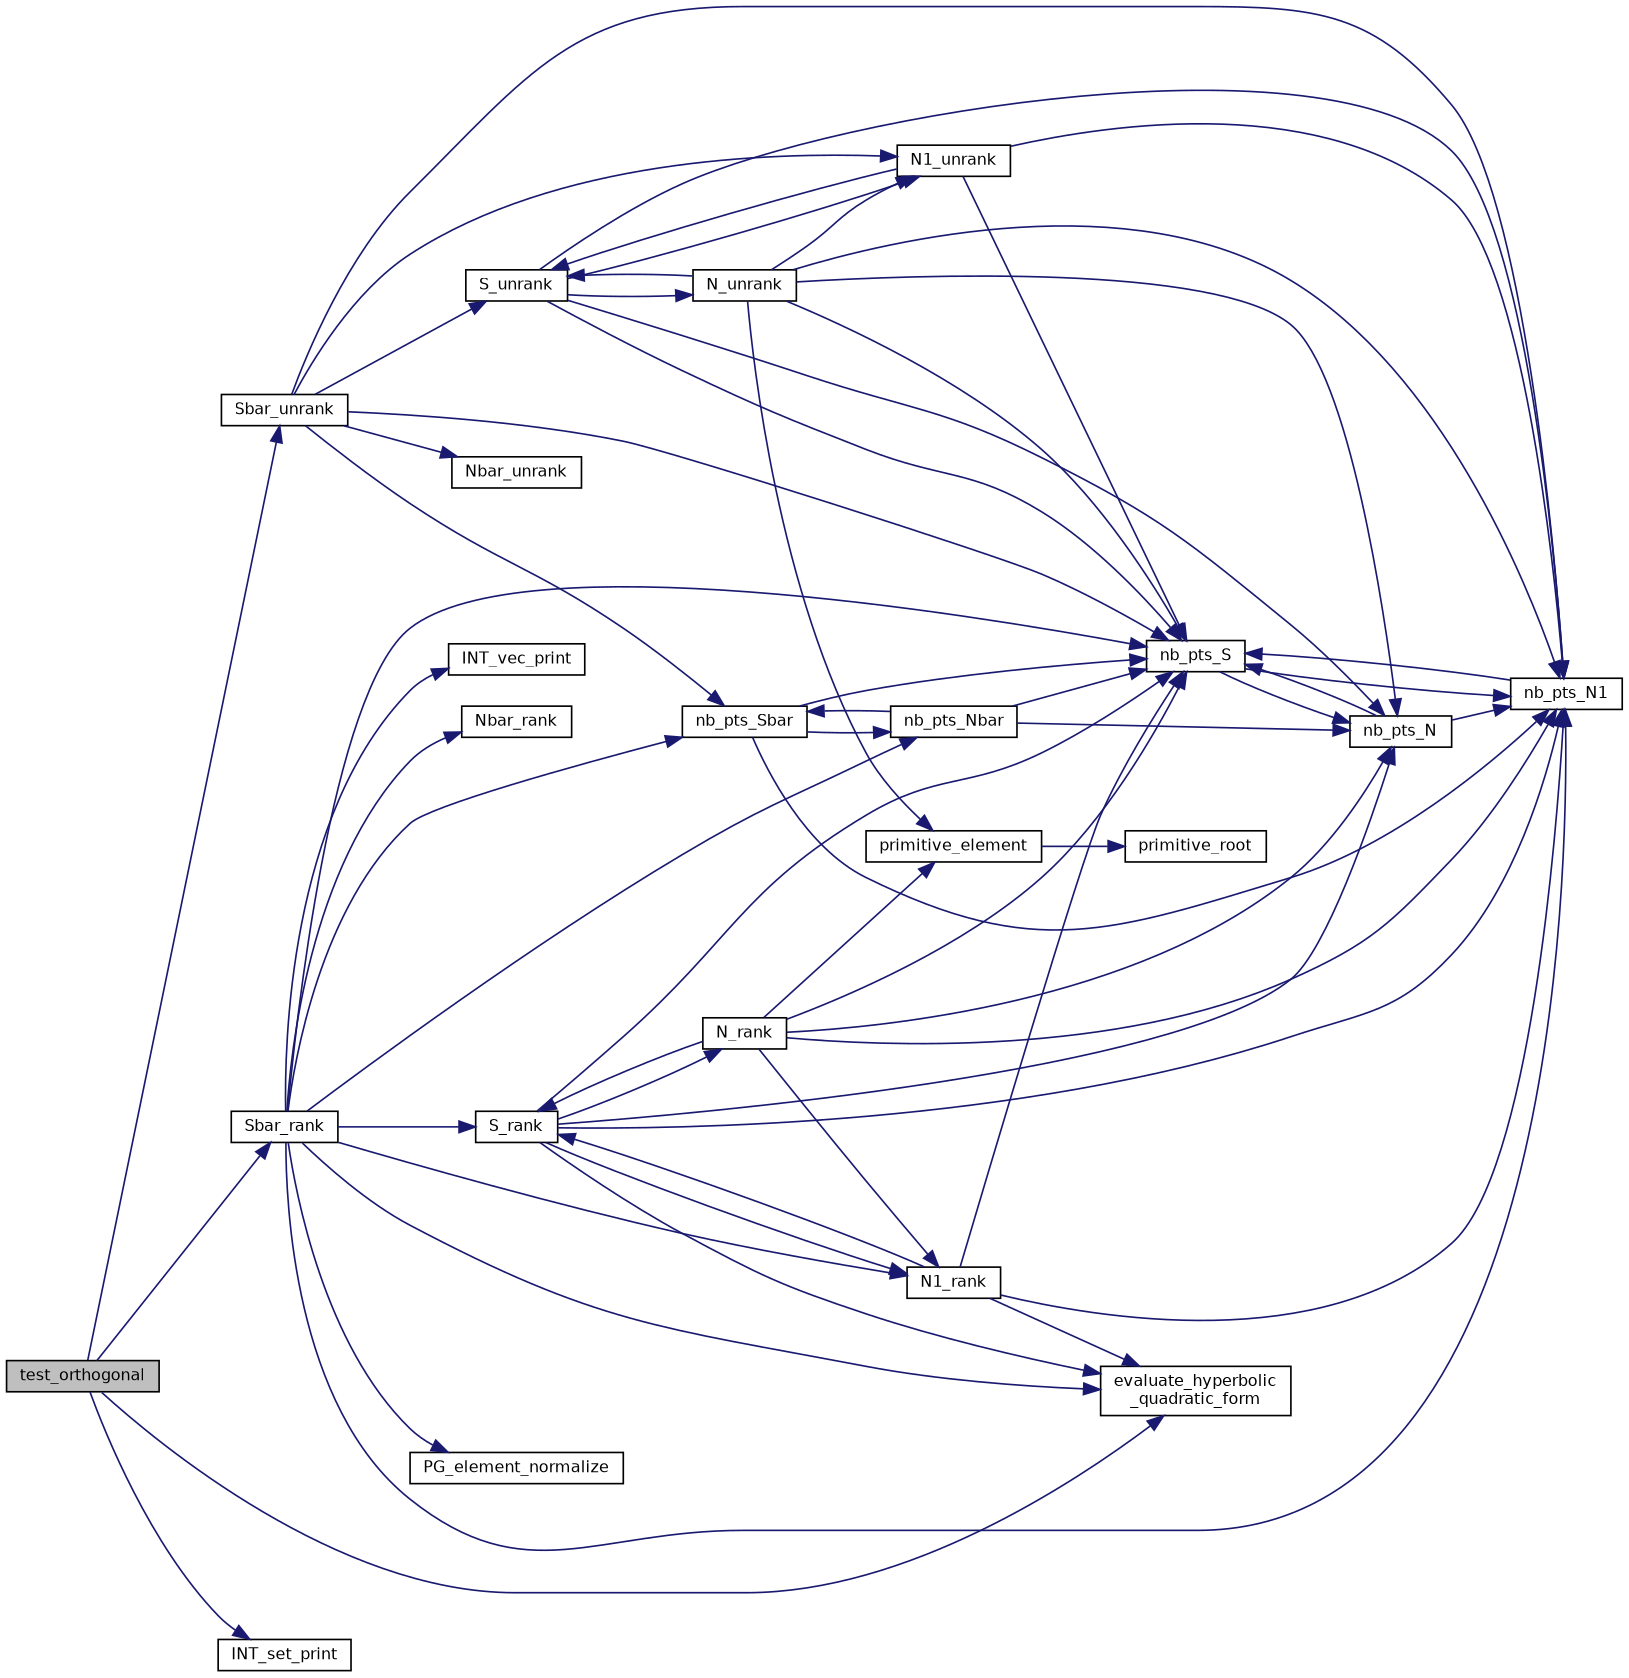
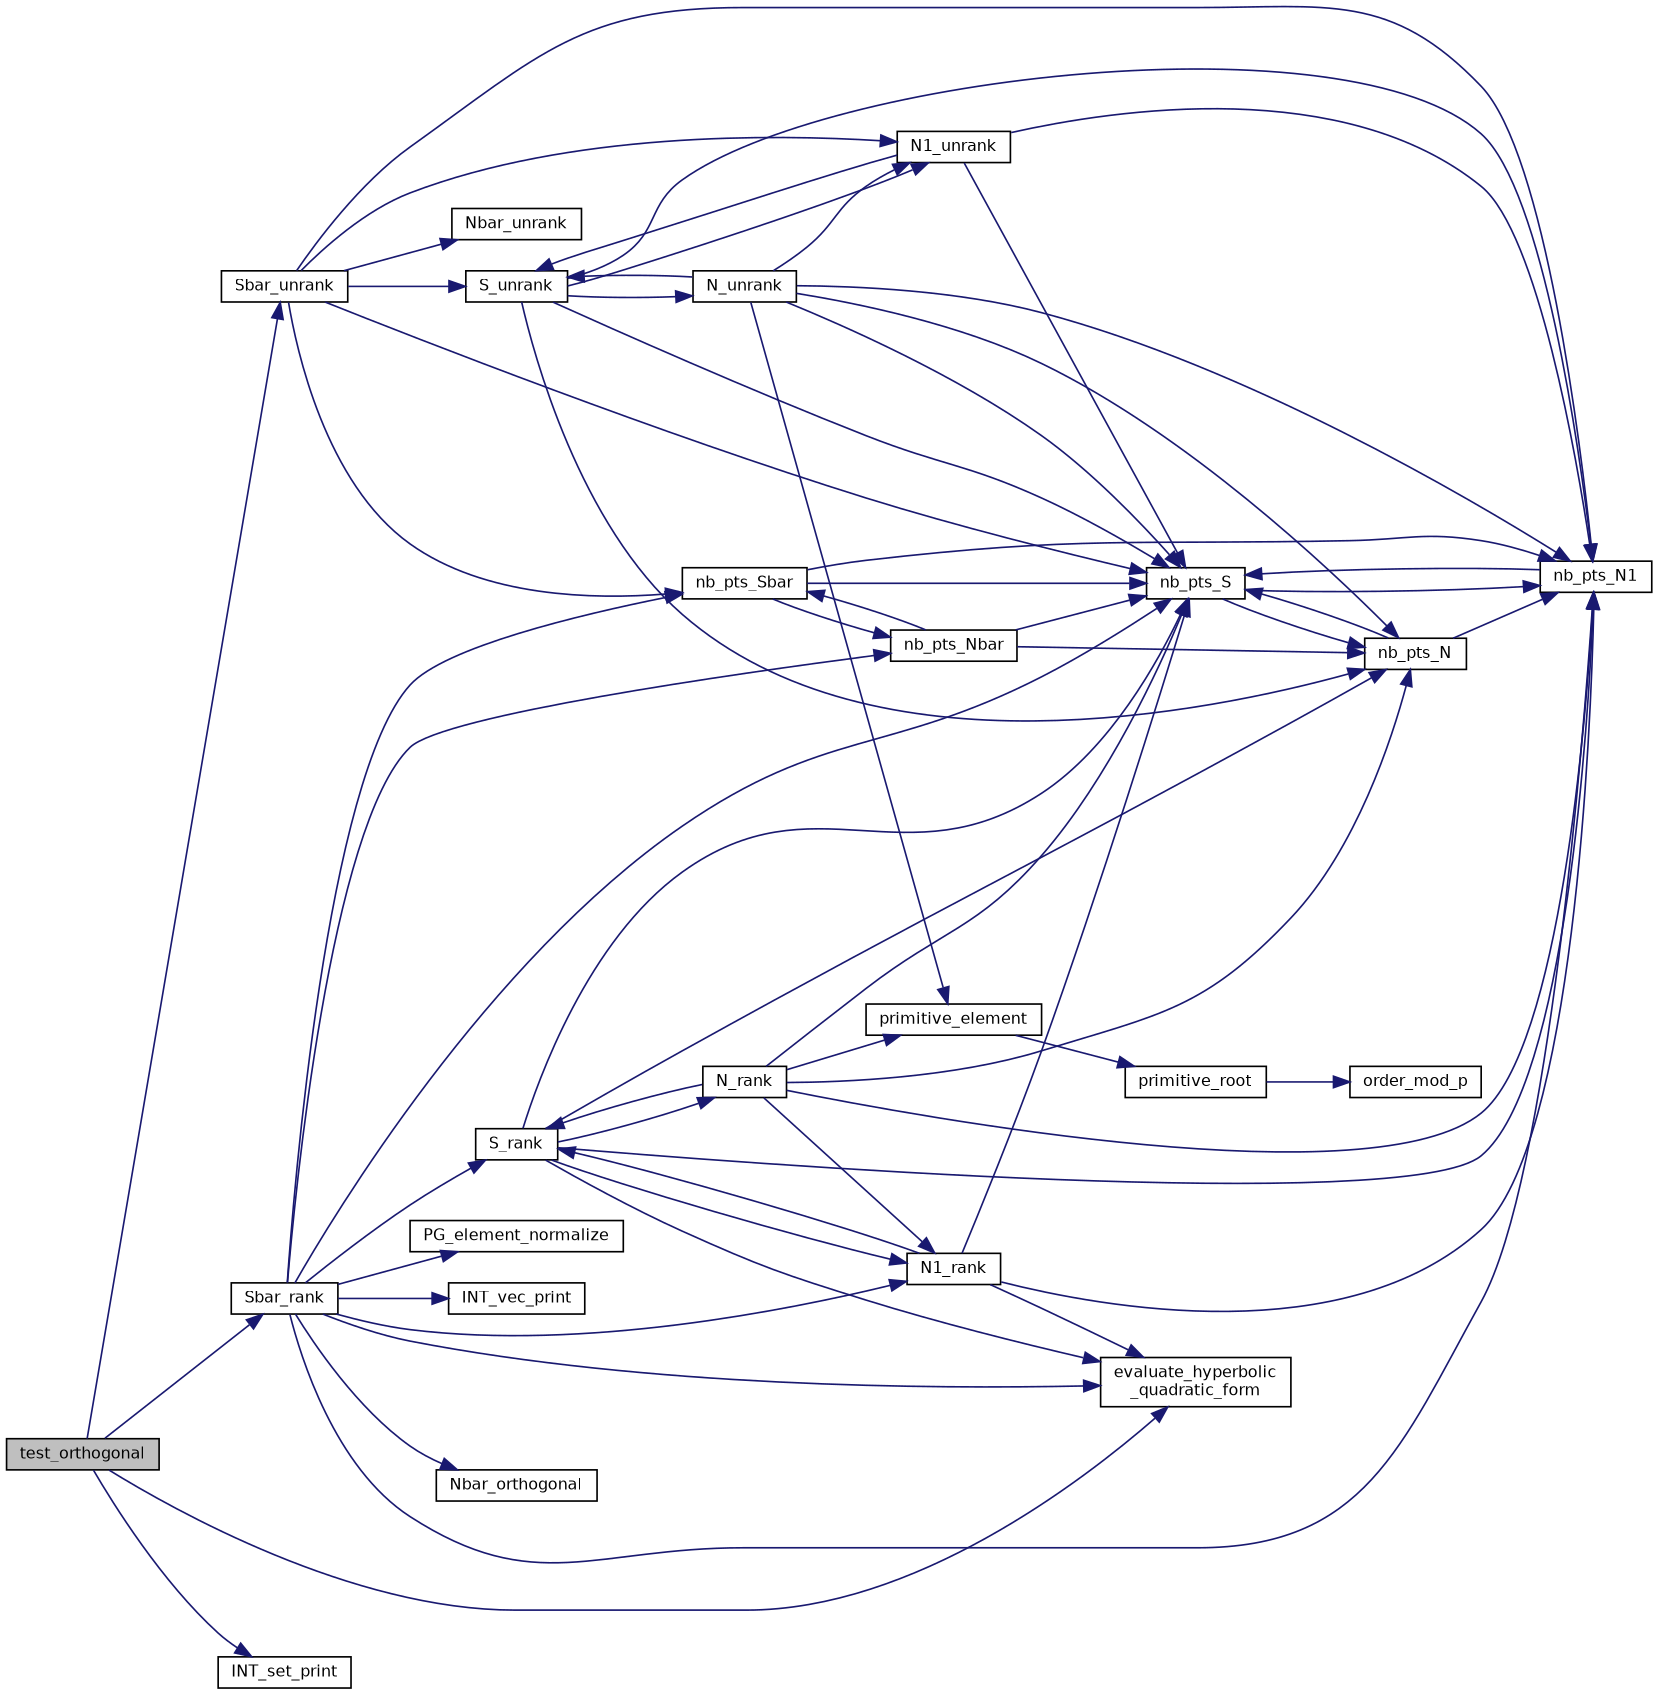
(517, 722) -> (517, 1485)
none -> (1416, 1082)
